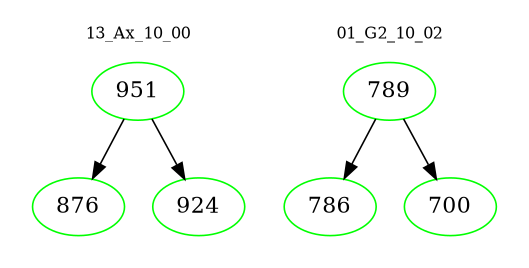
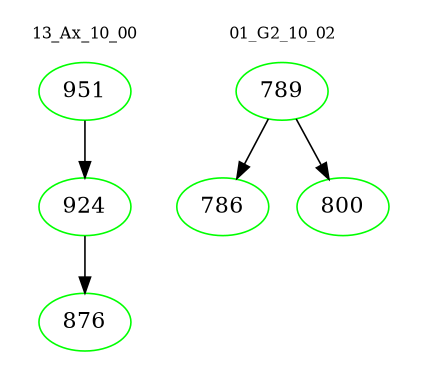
(112, 142) -> (85, 257)
(450, 207) -> (343, 207)
